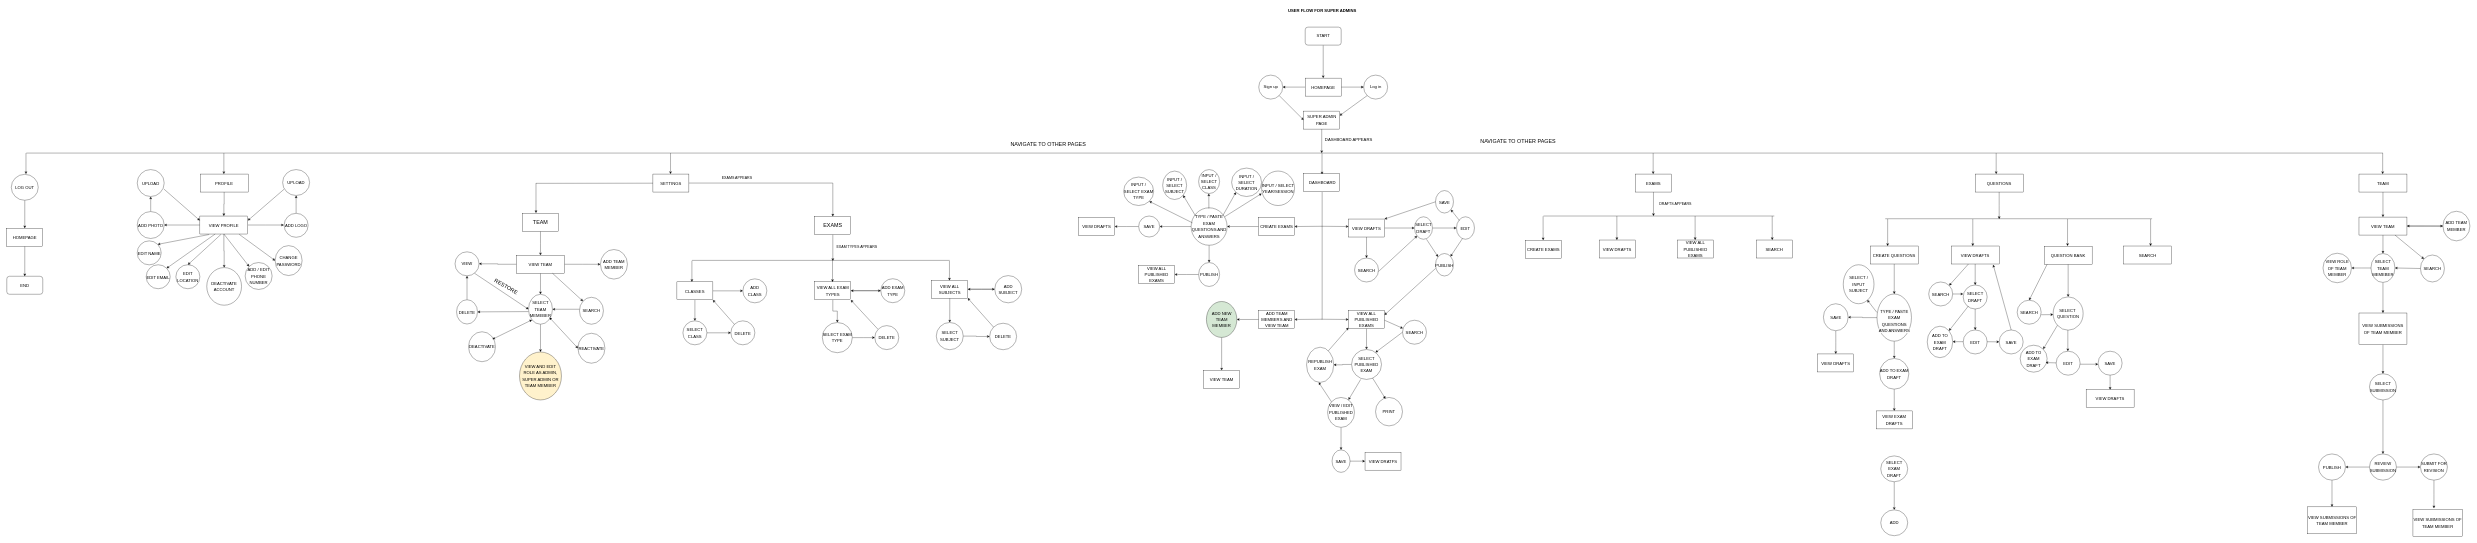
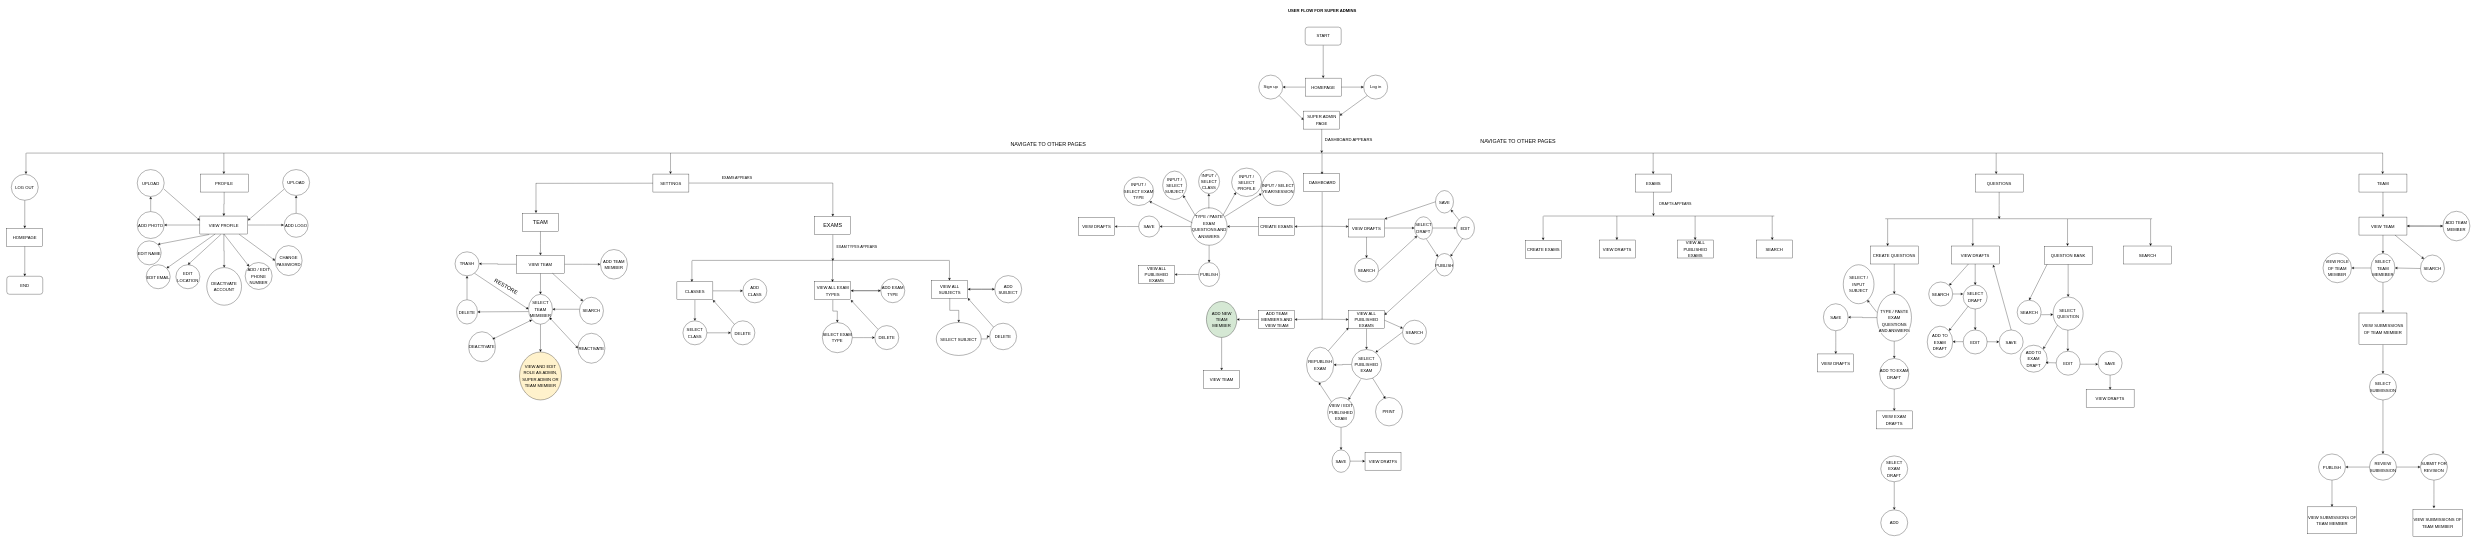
(1247, 183) -> (1247, 183)
(467, 264) -> (467, 264)
(950, 336) -> (959, 339)
